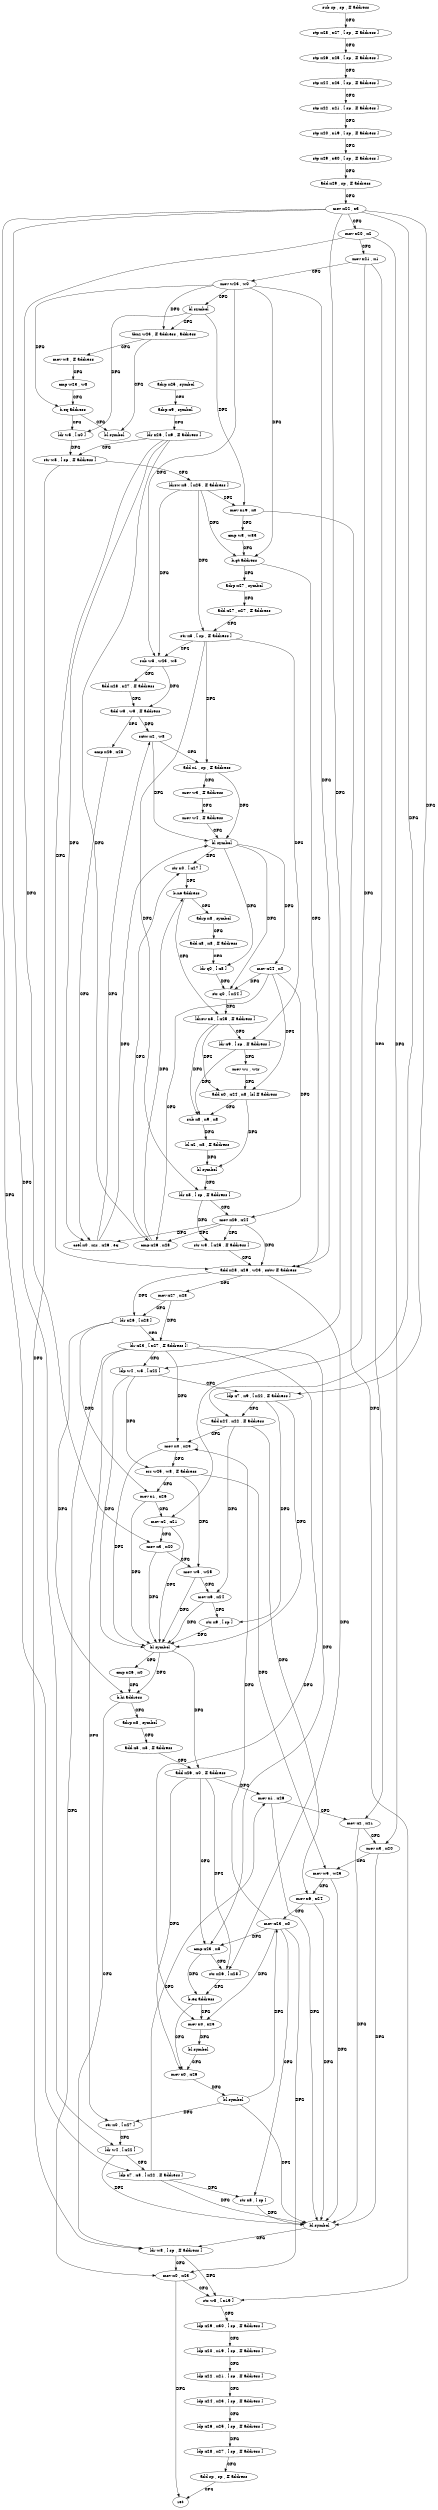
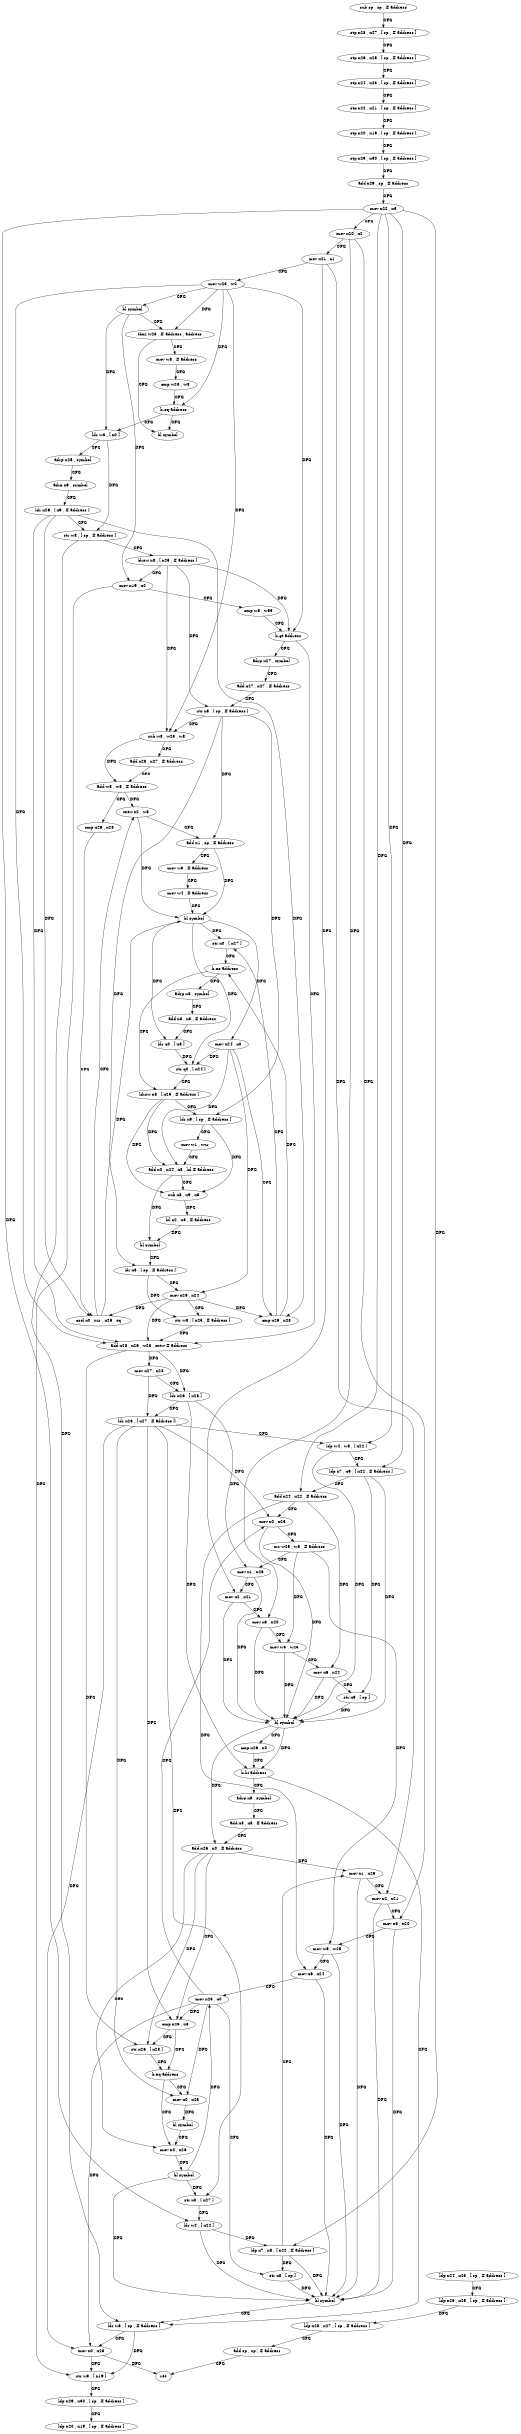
none -> (91, 447)
(126, 1425) -> none
(142, 2163) -> (250, 2238)
(230, 2376) -> none
